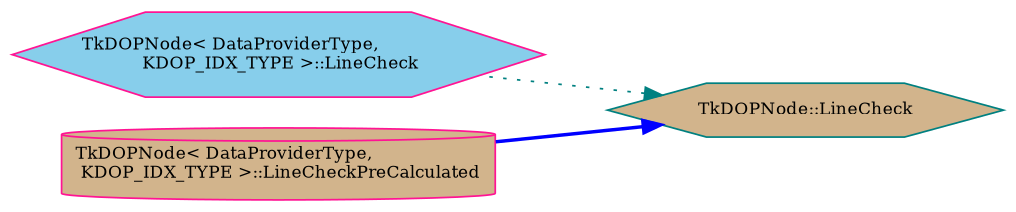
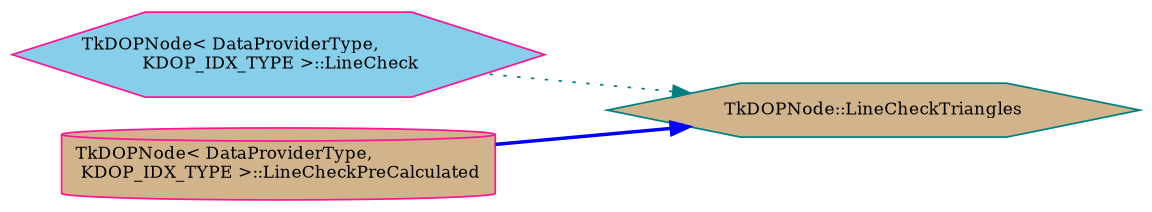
(805, 110) -> (873, 110)
